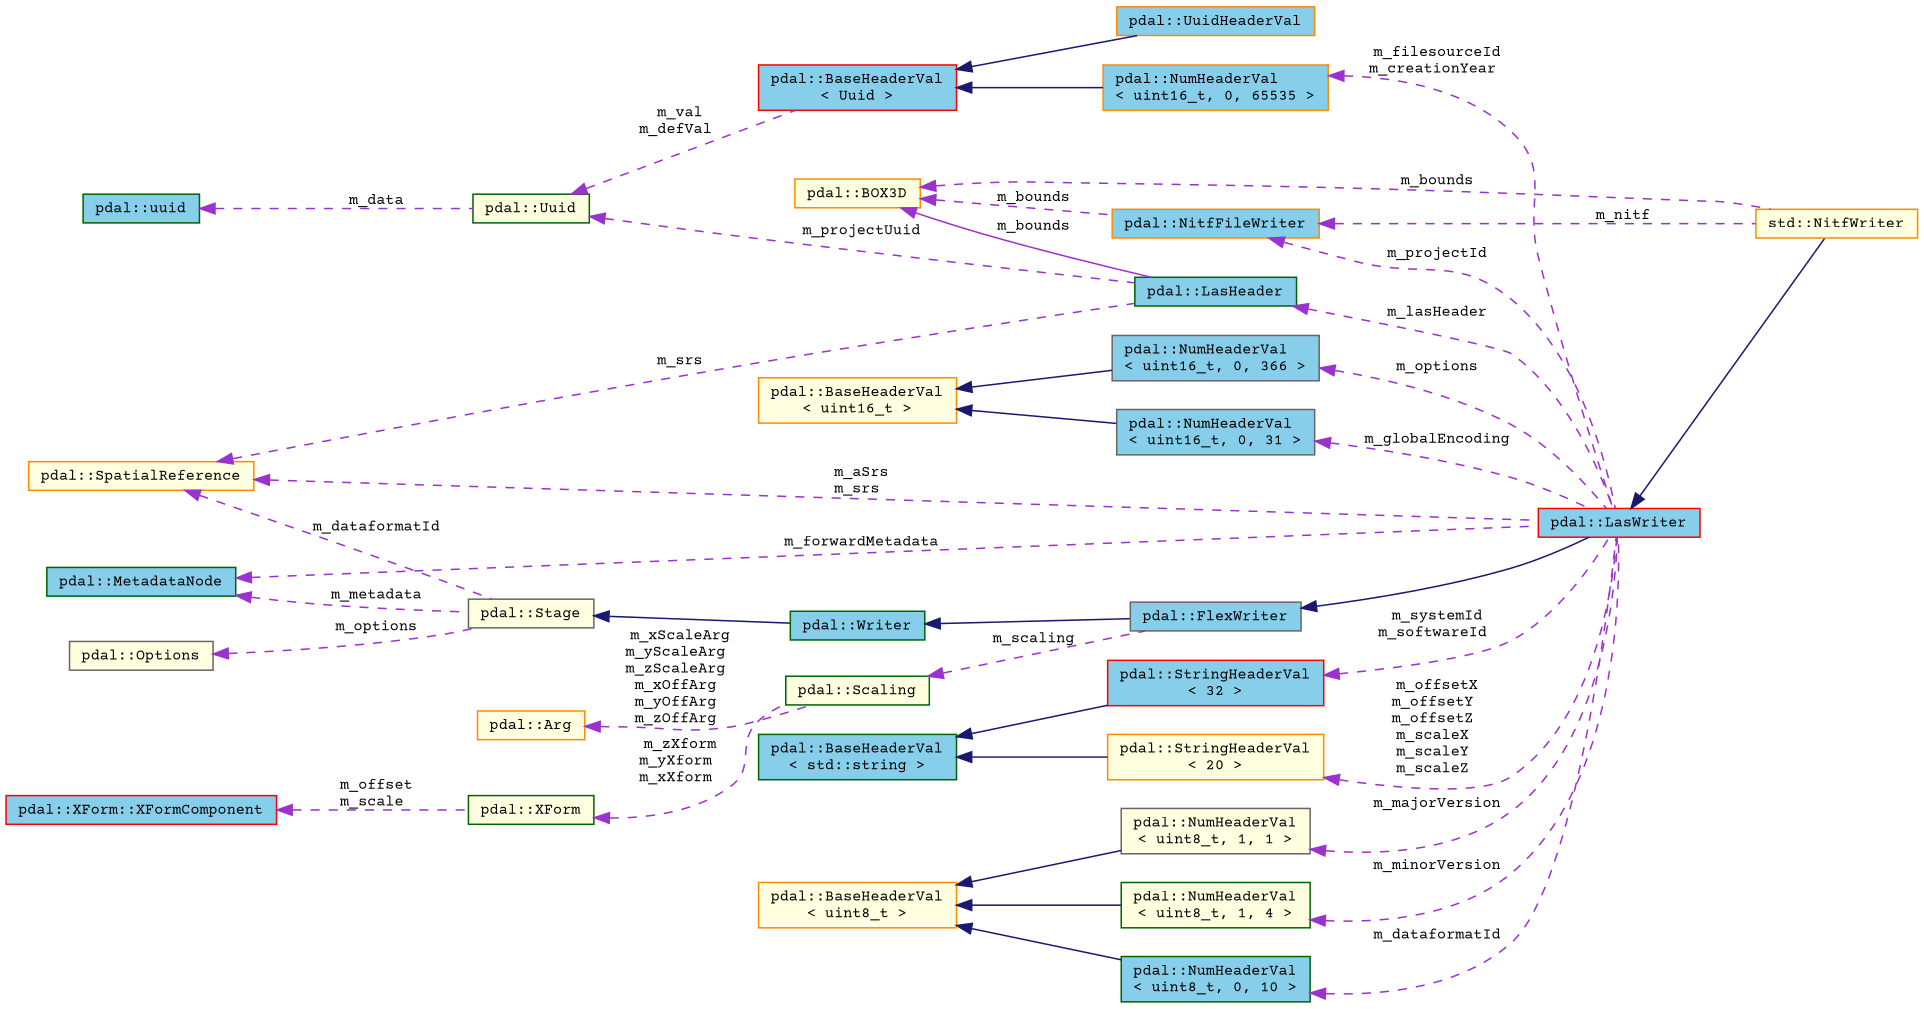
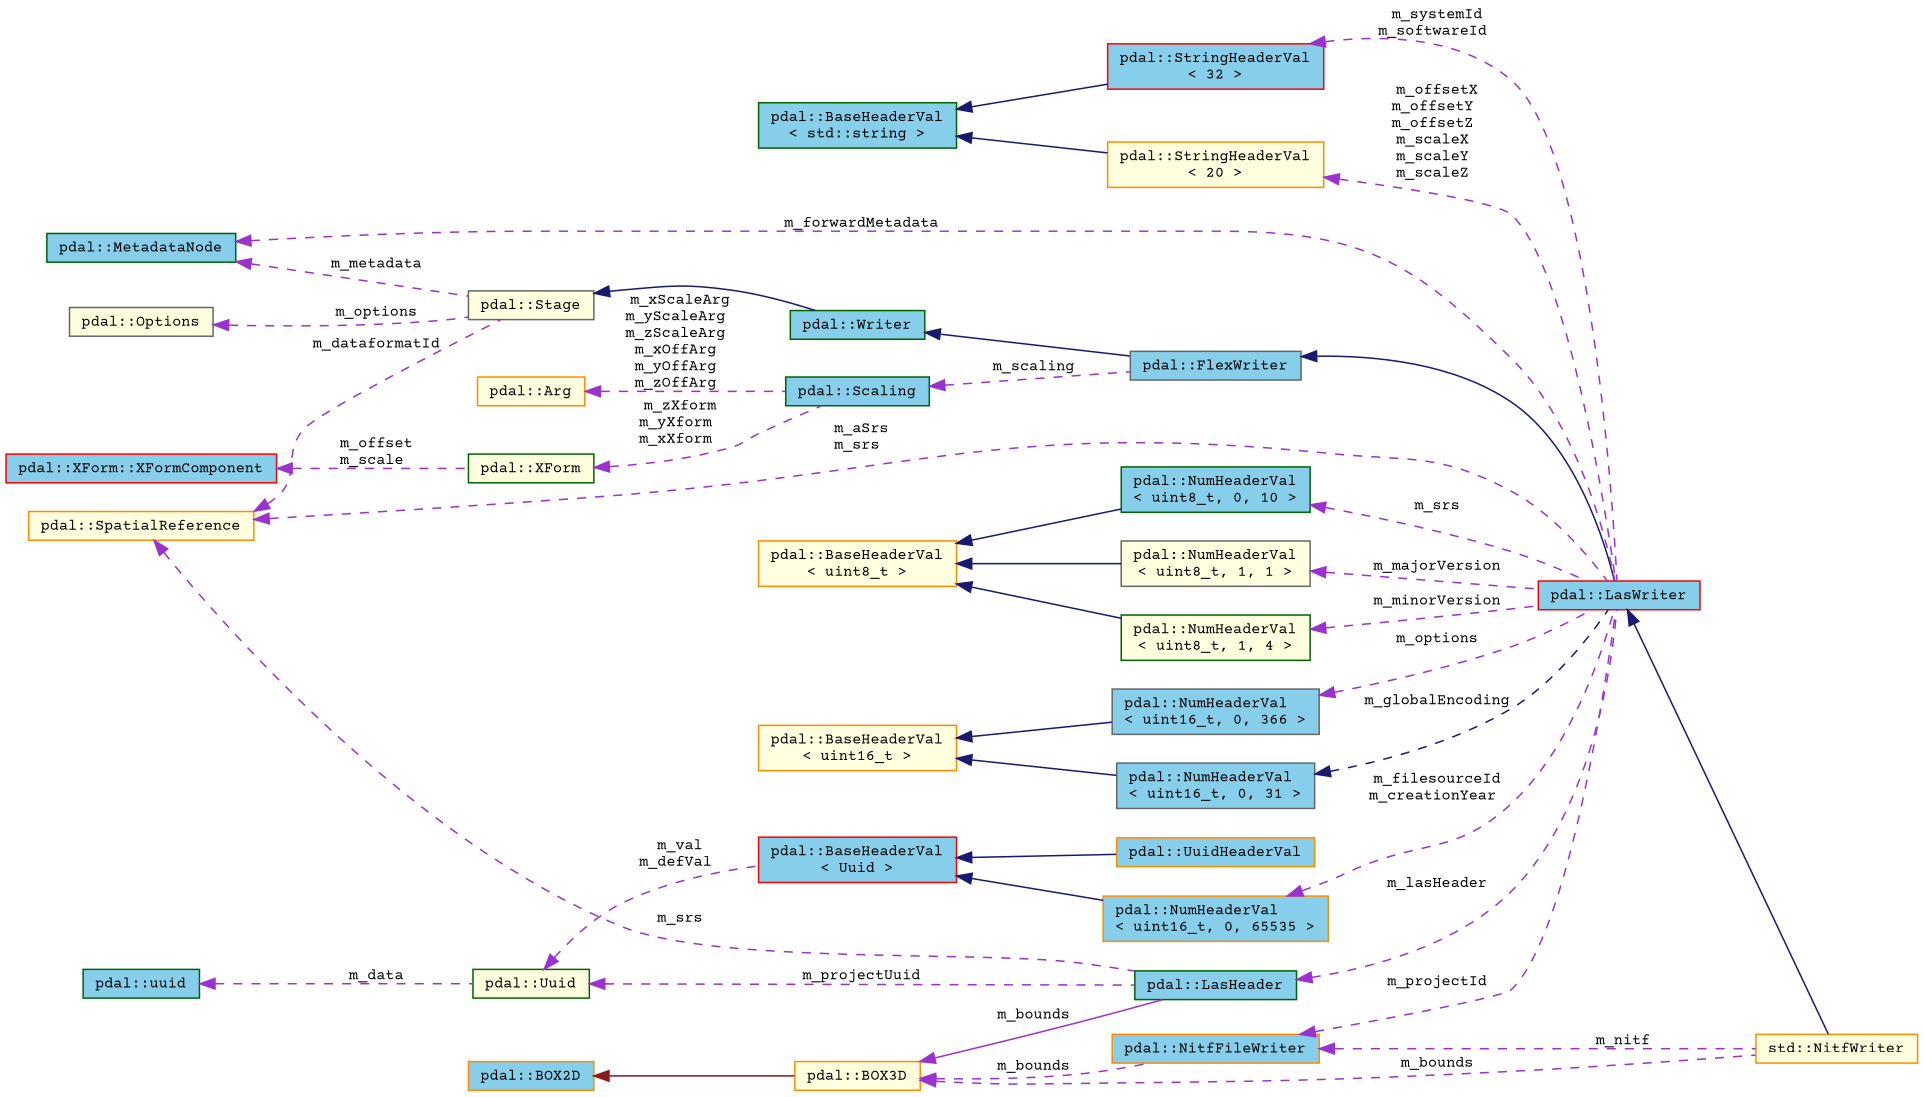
(1462, 465) -> (1488, 721)
(858, 691) -> (858, 391)
(1433, 935) -> (1433, 505)
none -> (531, 1076)
